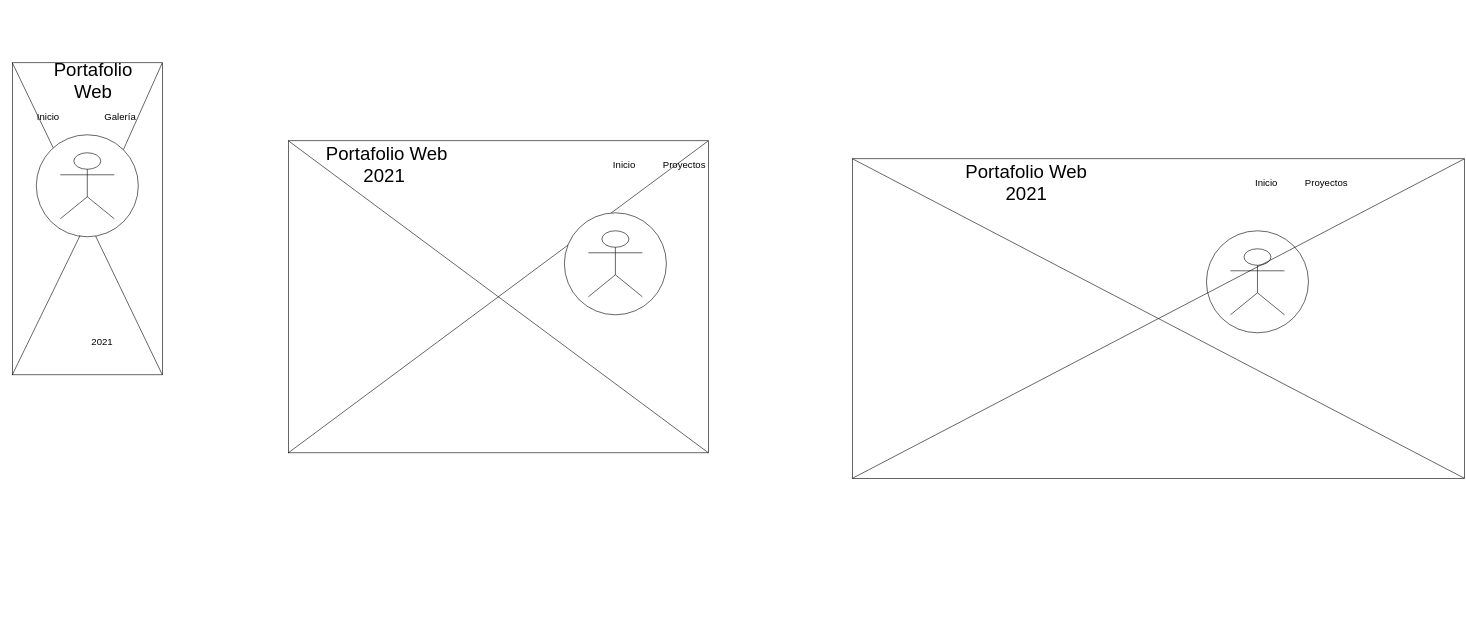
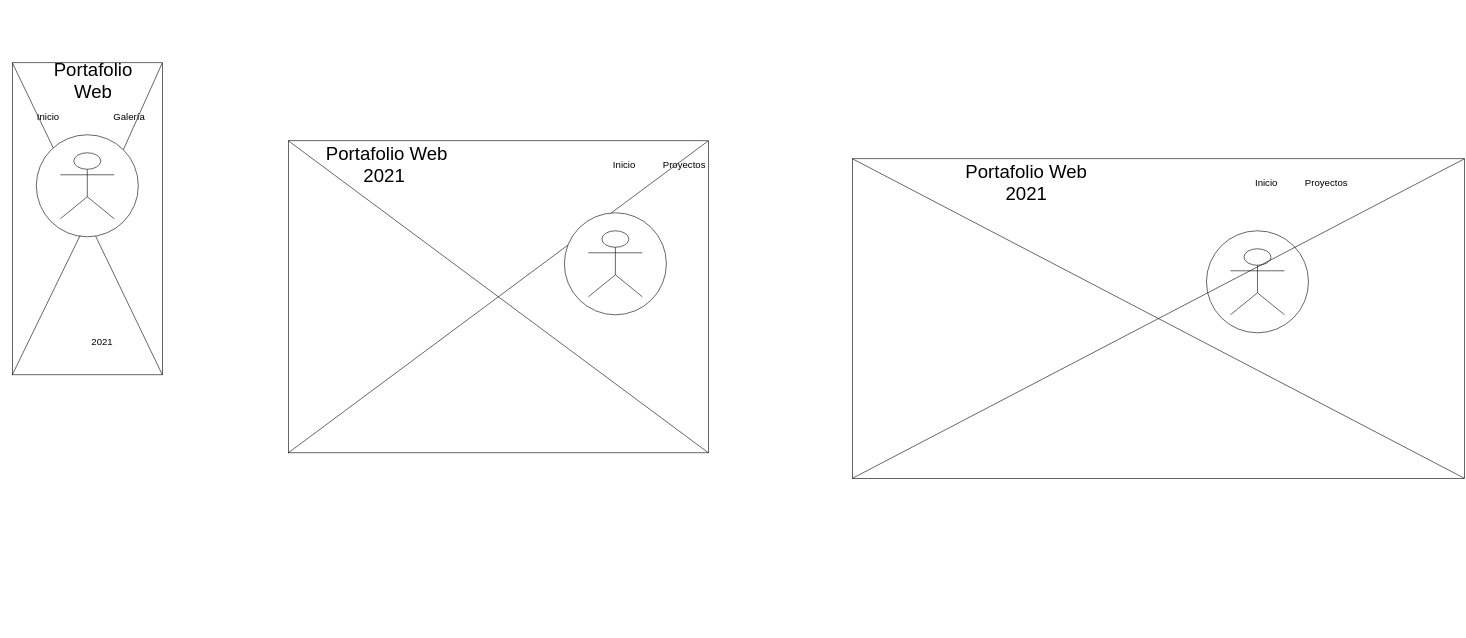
(120, 117) -> (129, 117)
